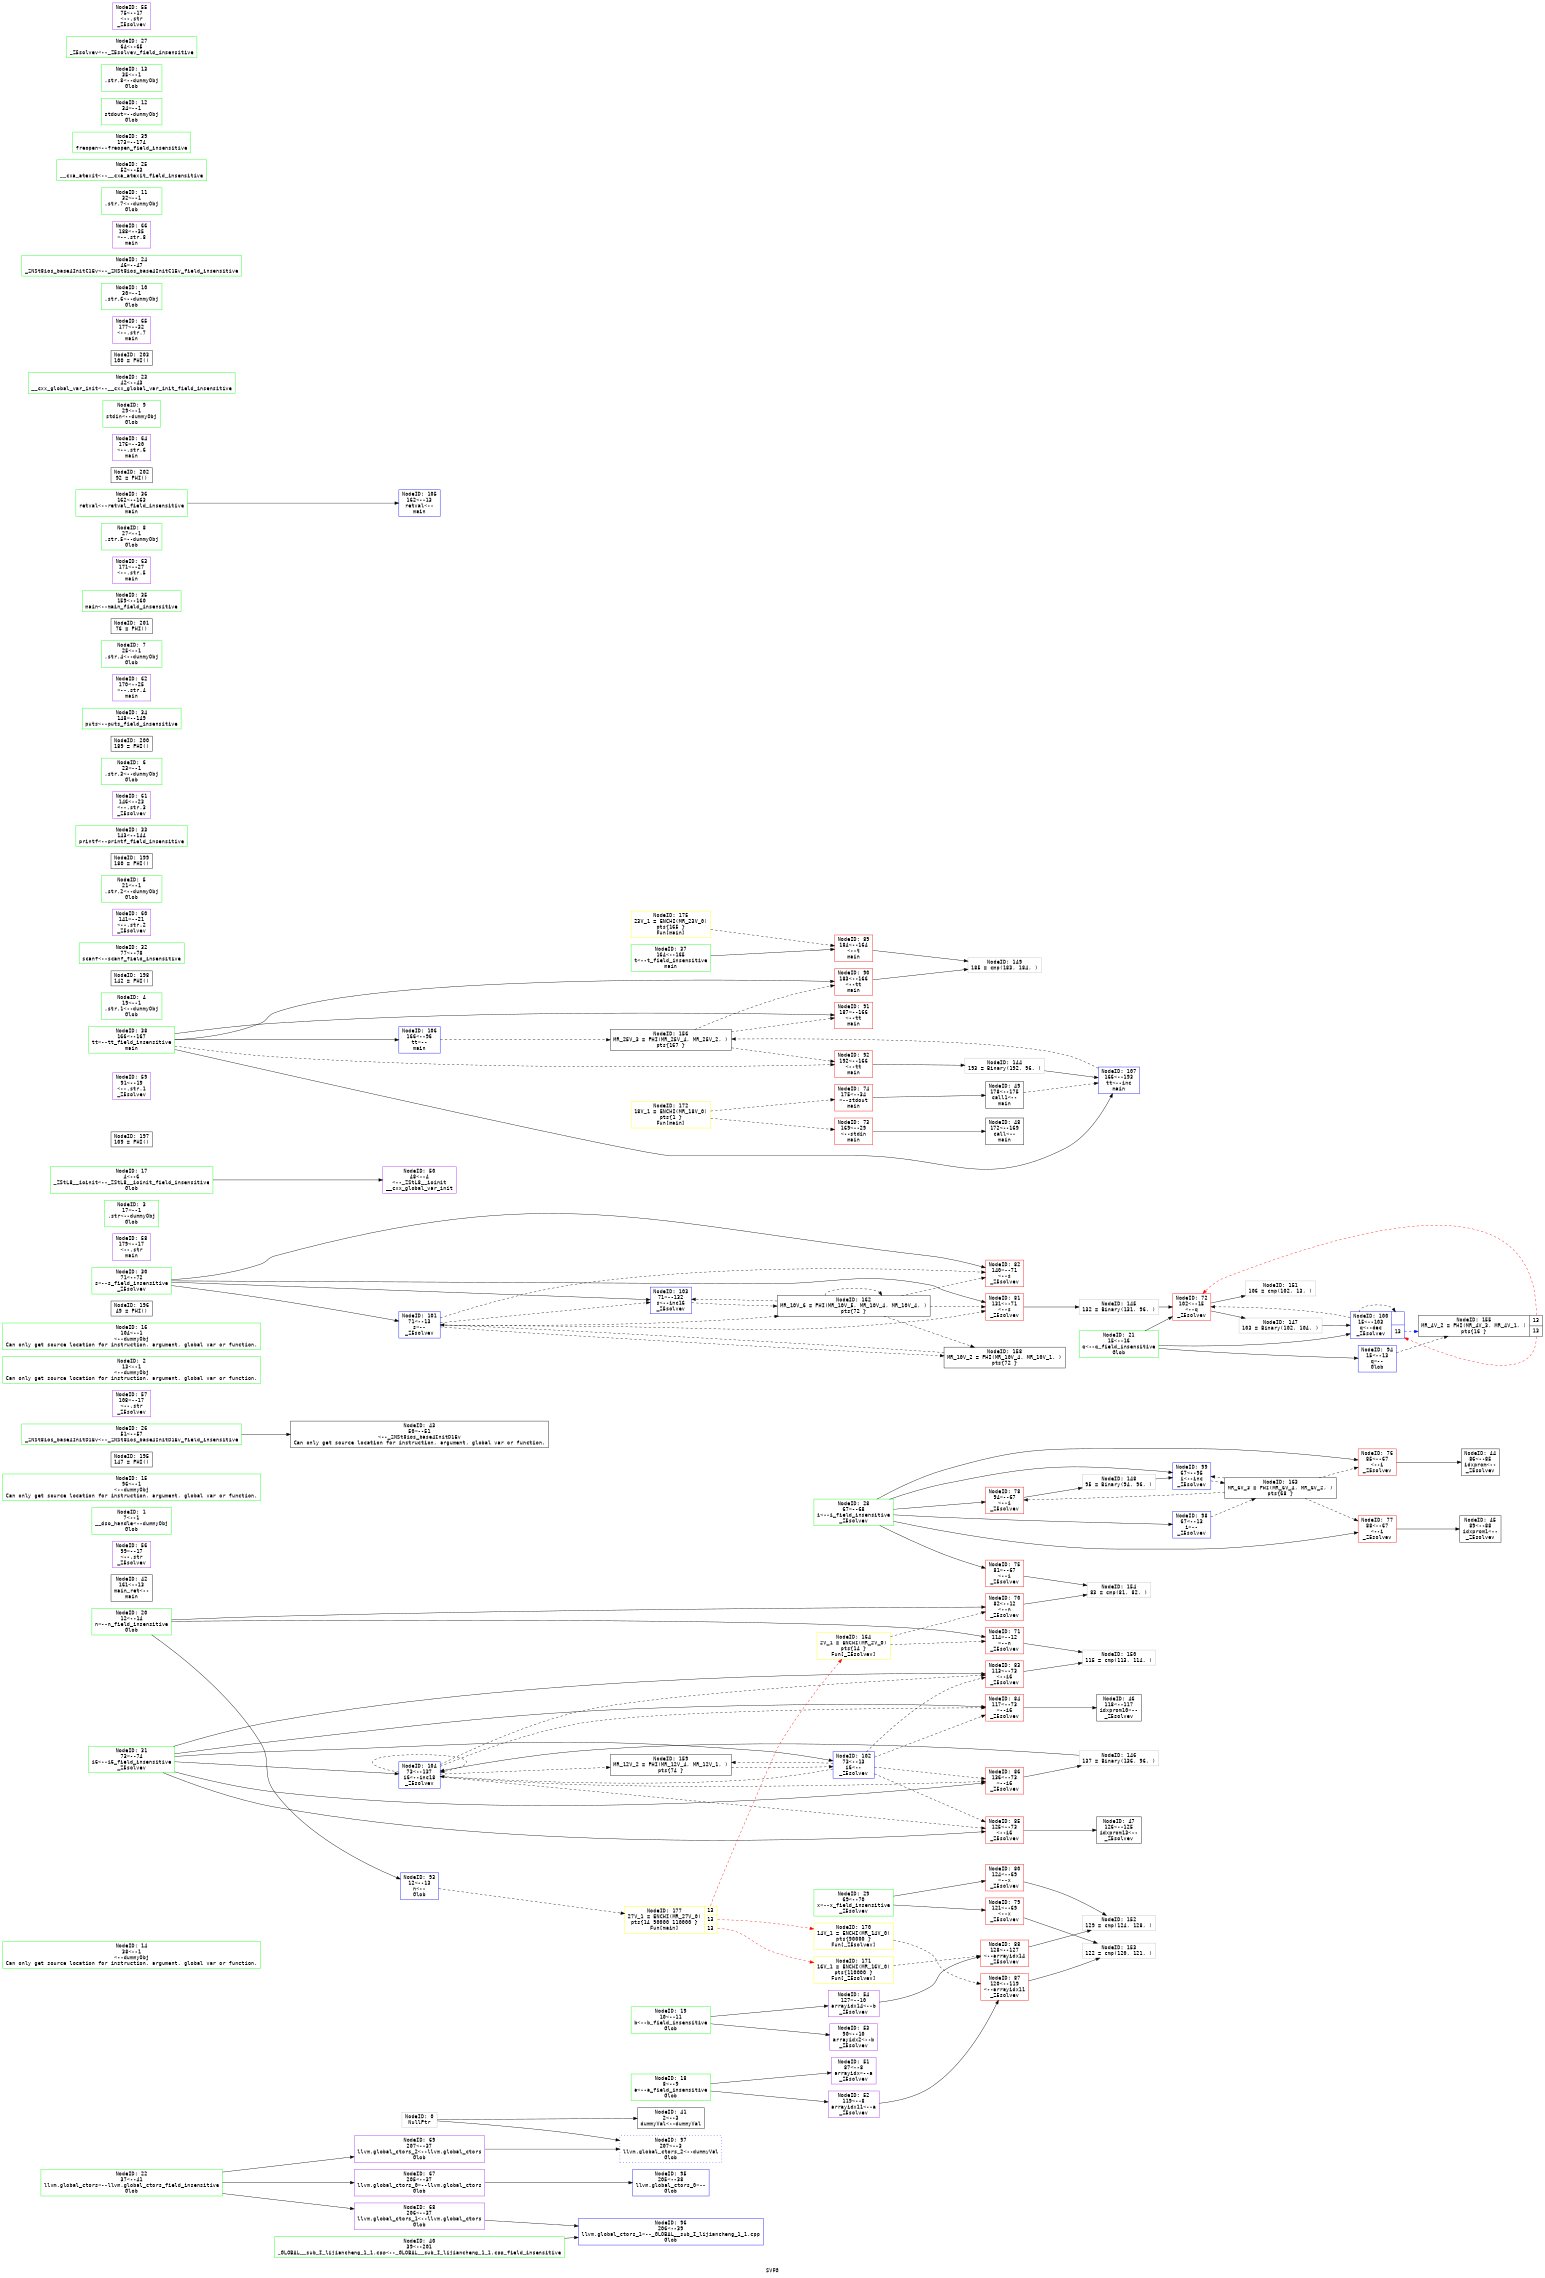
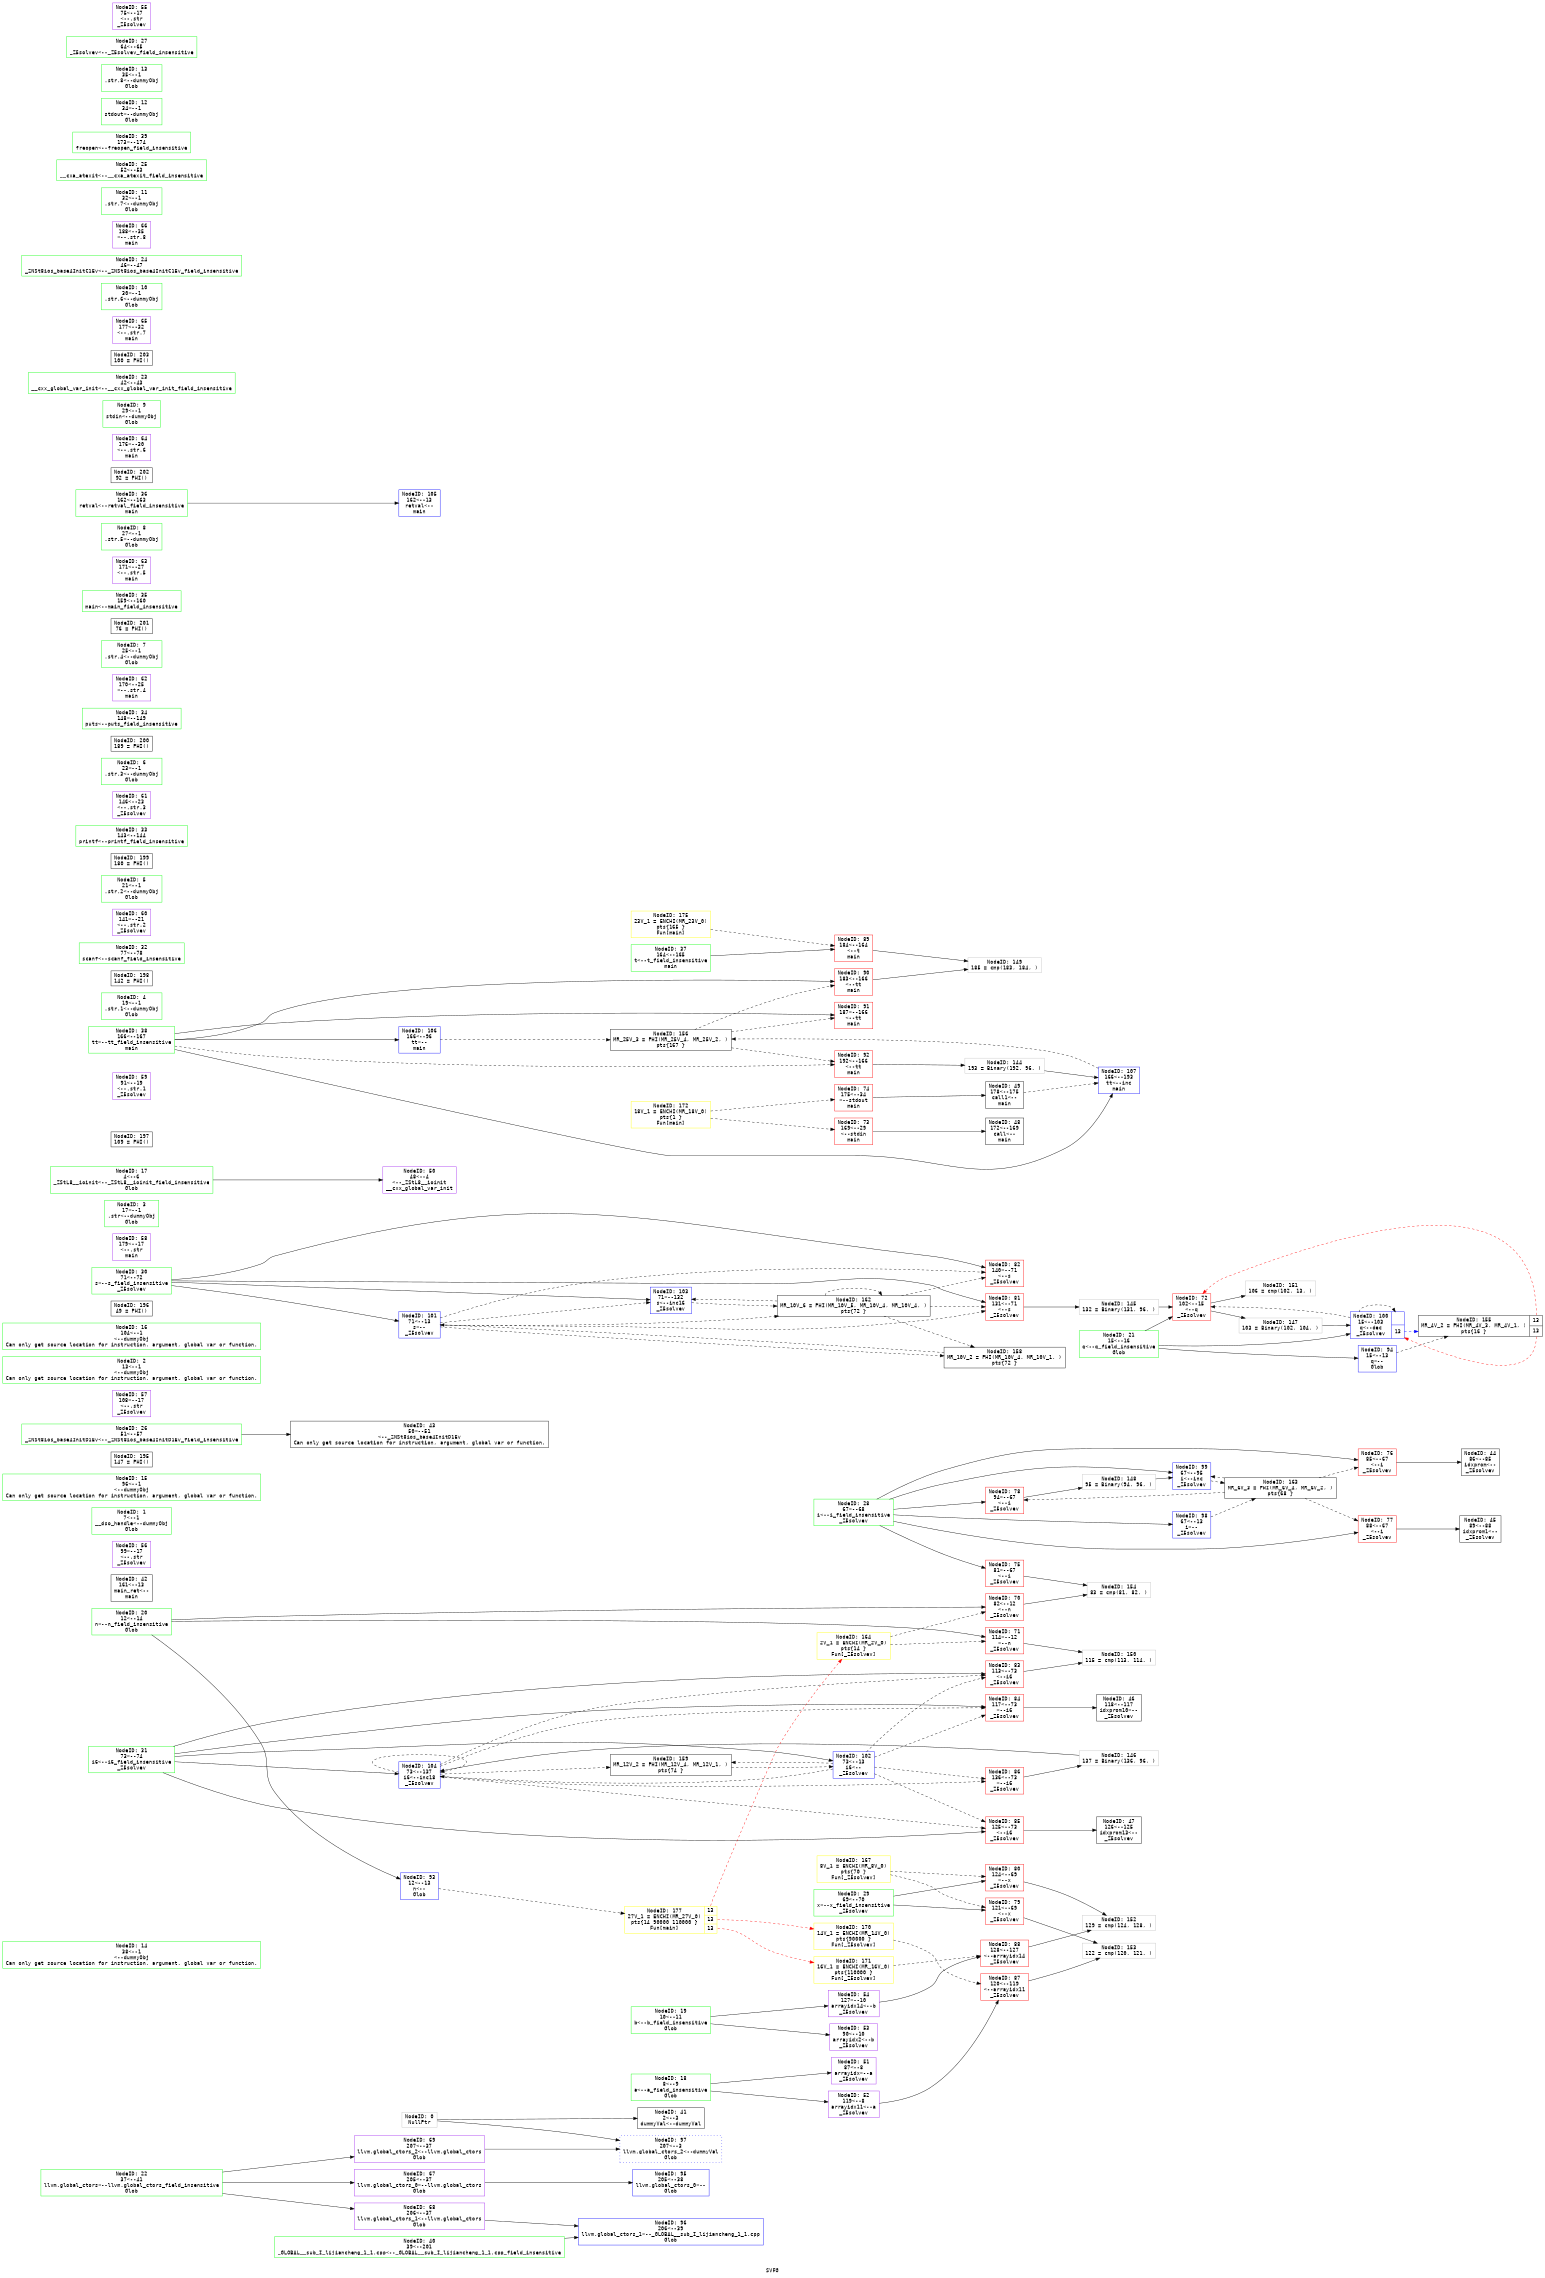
(577, 1805) -> none
none -> (854, 1869)
